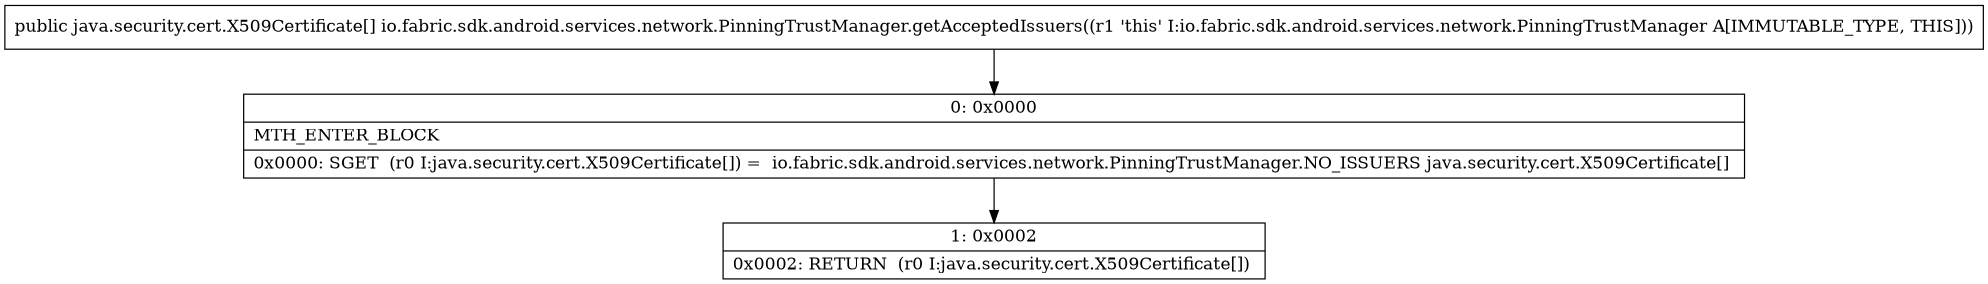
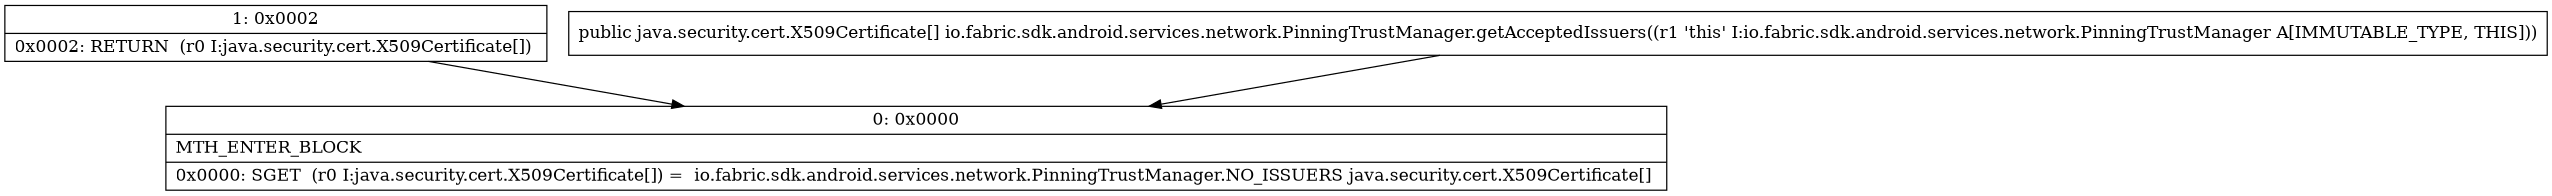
(994, 194) -> (550, 83)
